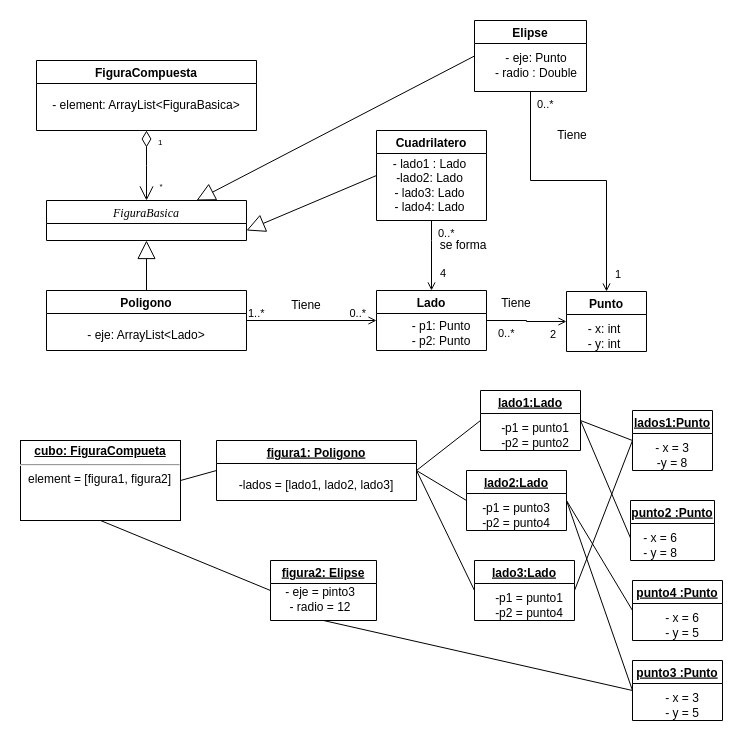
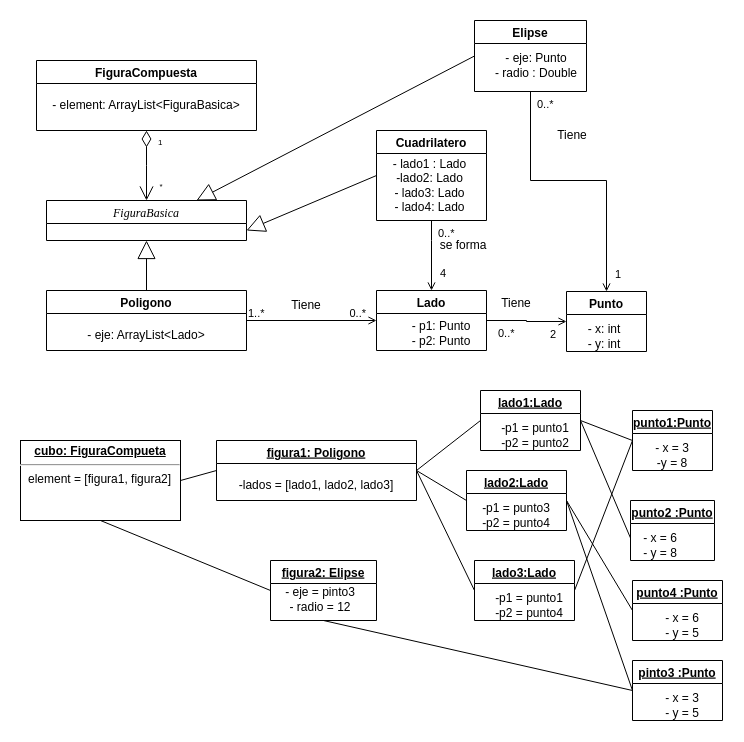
(672, 423) -> (672, 423)
(677, 673) -> (677, 673)
